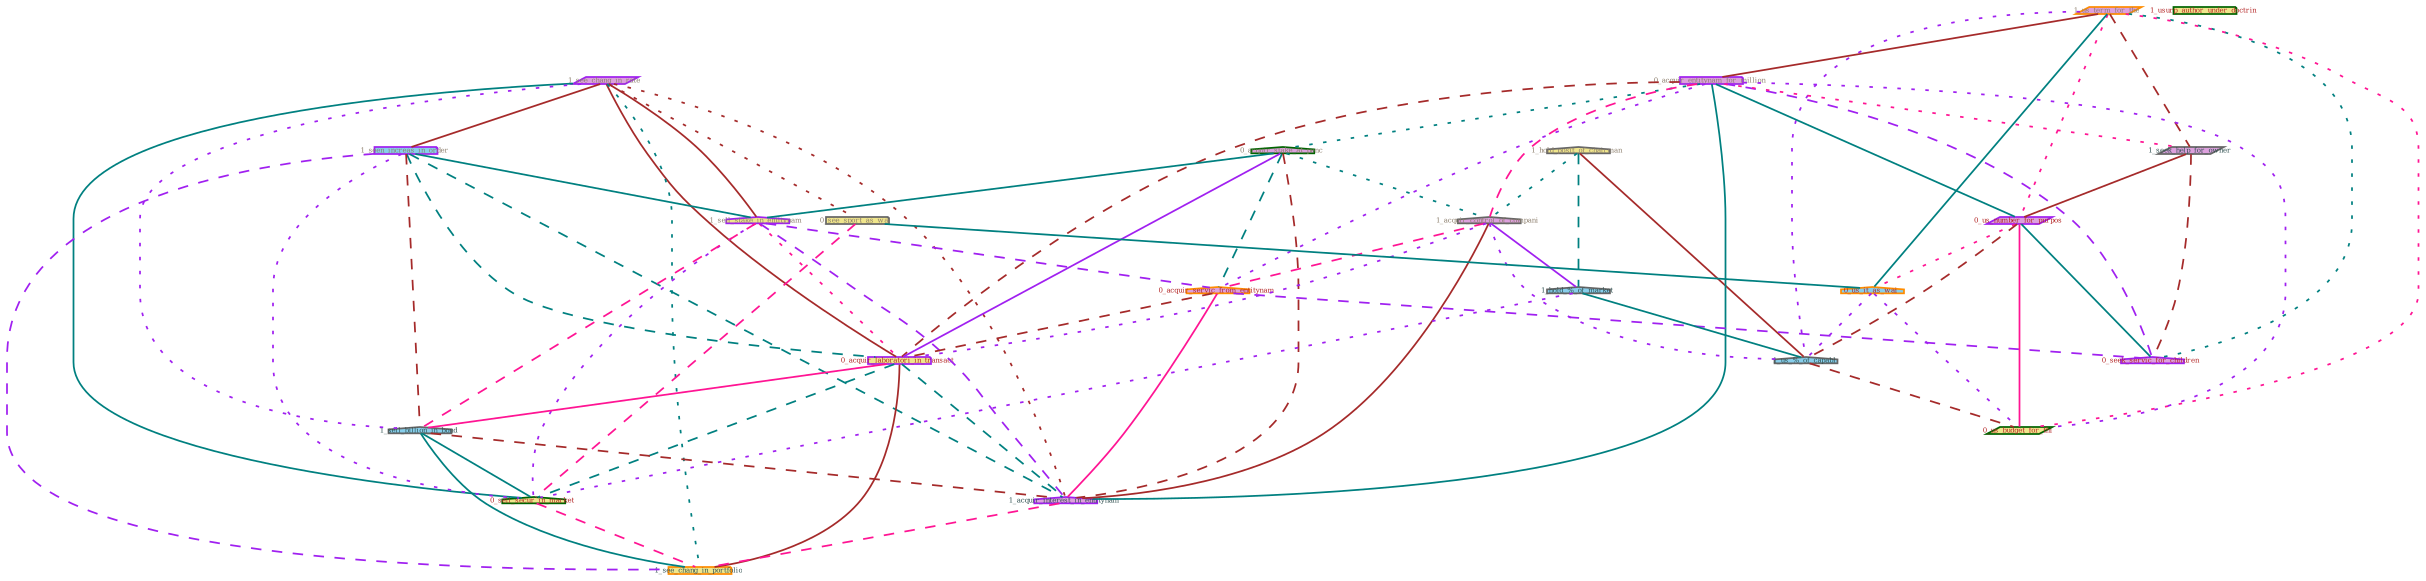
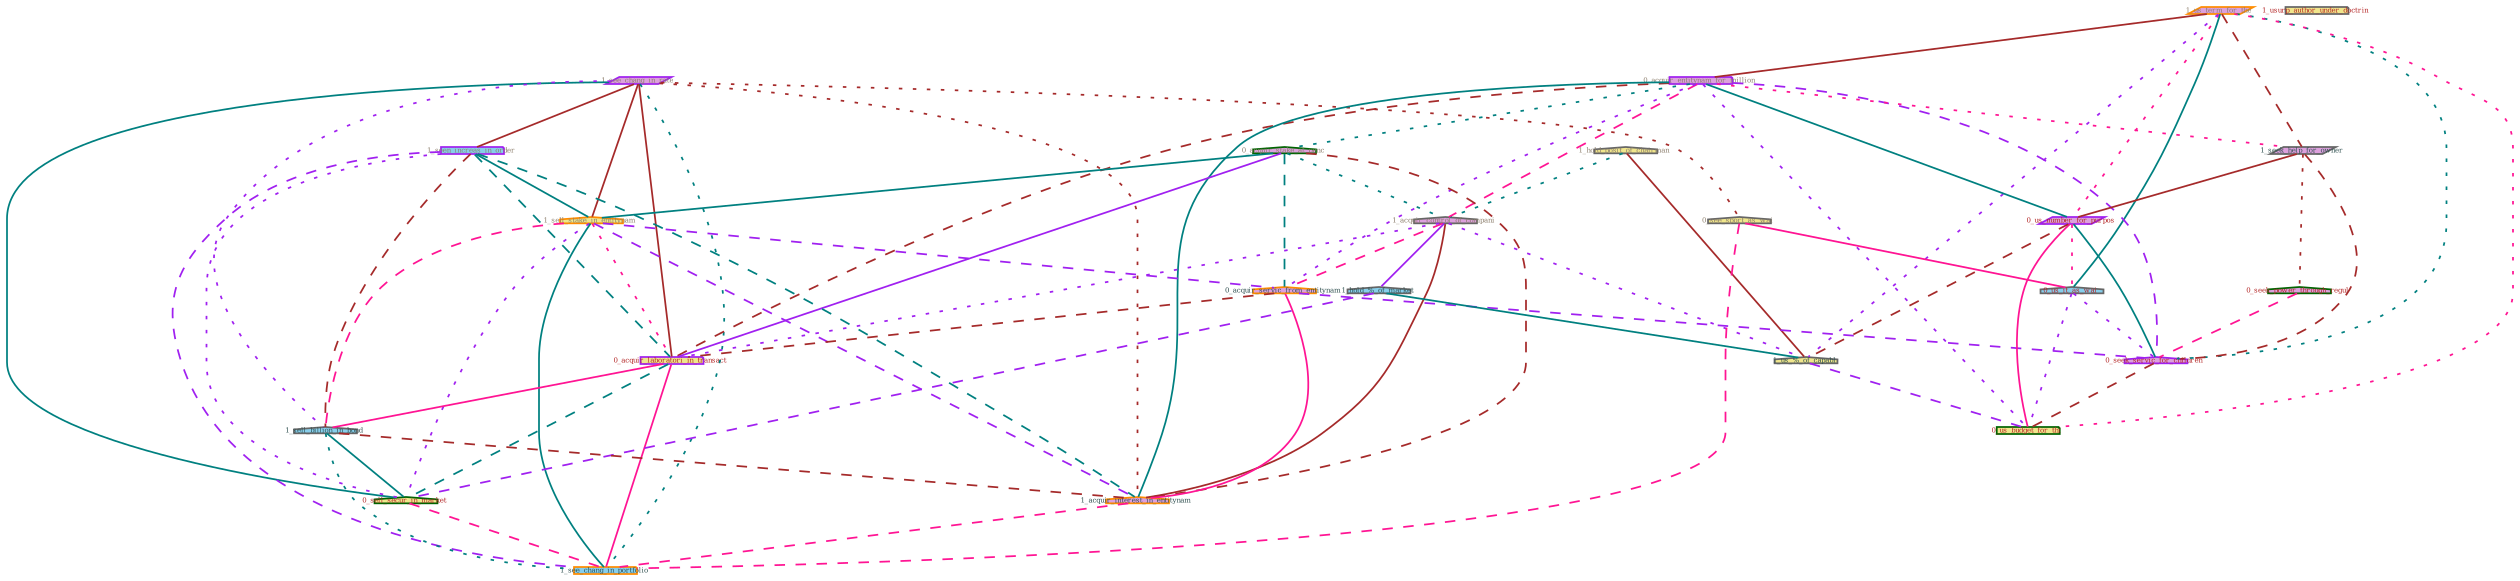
(2205, 10) -> (2317, 10)
(758, 220) -> (592, 220)
(858, 220) -> (1740, 220)
(1578, 220) -> none
(1421, 259) -> (1905, 255)
(1218, 290) -> (1284, 290)
(1872, 290) -> (2072, 290)
none -> (2300, 290)
(1840, 325) -> (2113, 325)
(1806, 360) -> (1806, 360)
(696, 361) -> (1297, 537)
(1057, 395) -> (893, 395)
(1912, 395) -> (1916, 395)
none -> (2093, 395)
none -> (539, 408)
(2020, 430) -> (2028, 430)
(983, 431) -> none
(1066, 500) -> (1138, 500)
(854, 508) -> (637, 471)
(537, 529) -> (376, 516)
(700, 570) -> (606, 570)
